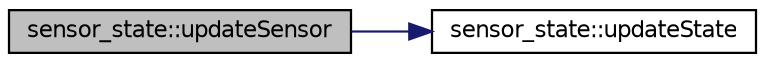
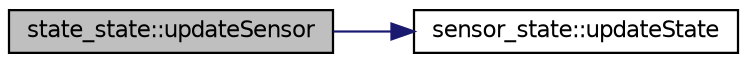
(180, 32) -> (171, 32)
